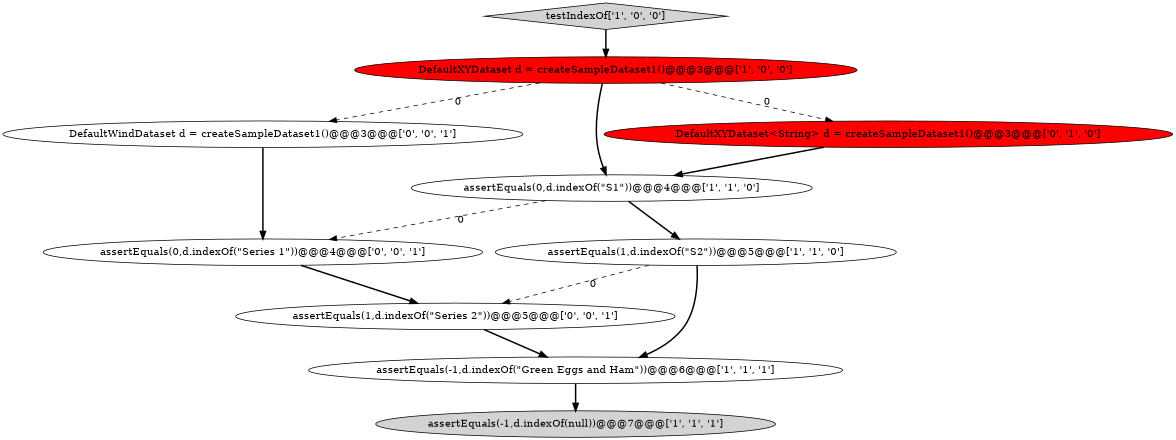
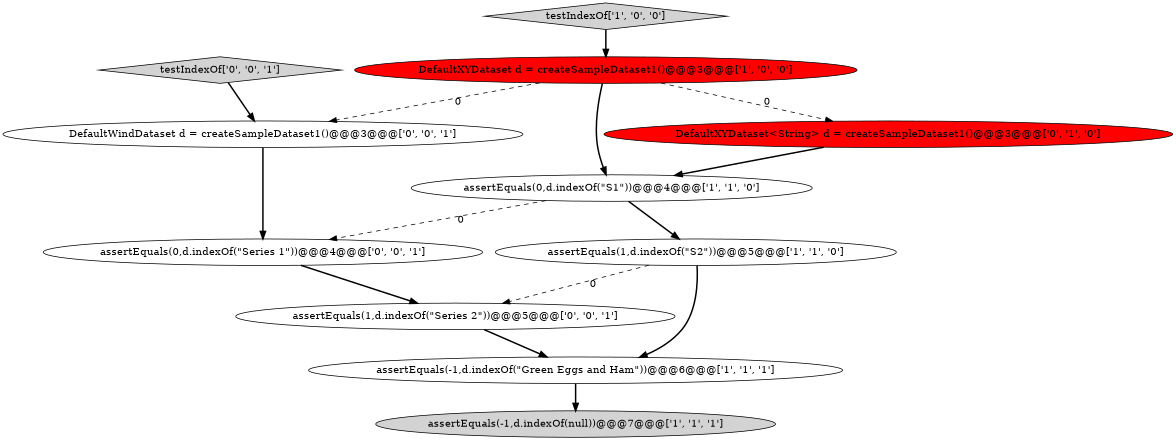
none -> (220, 70)
